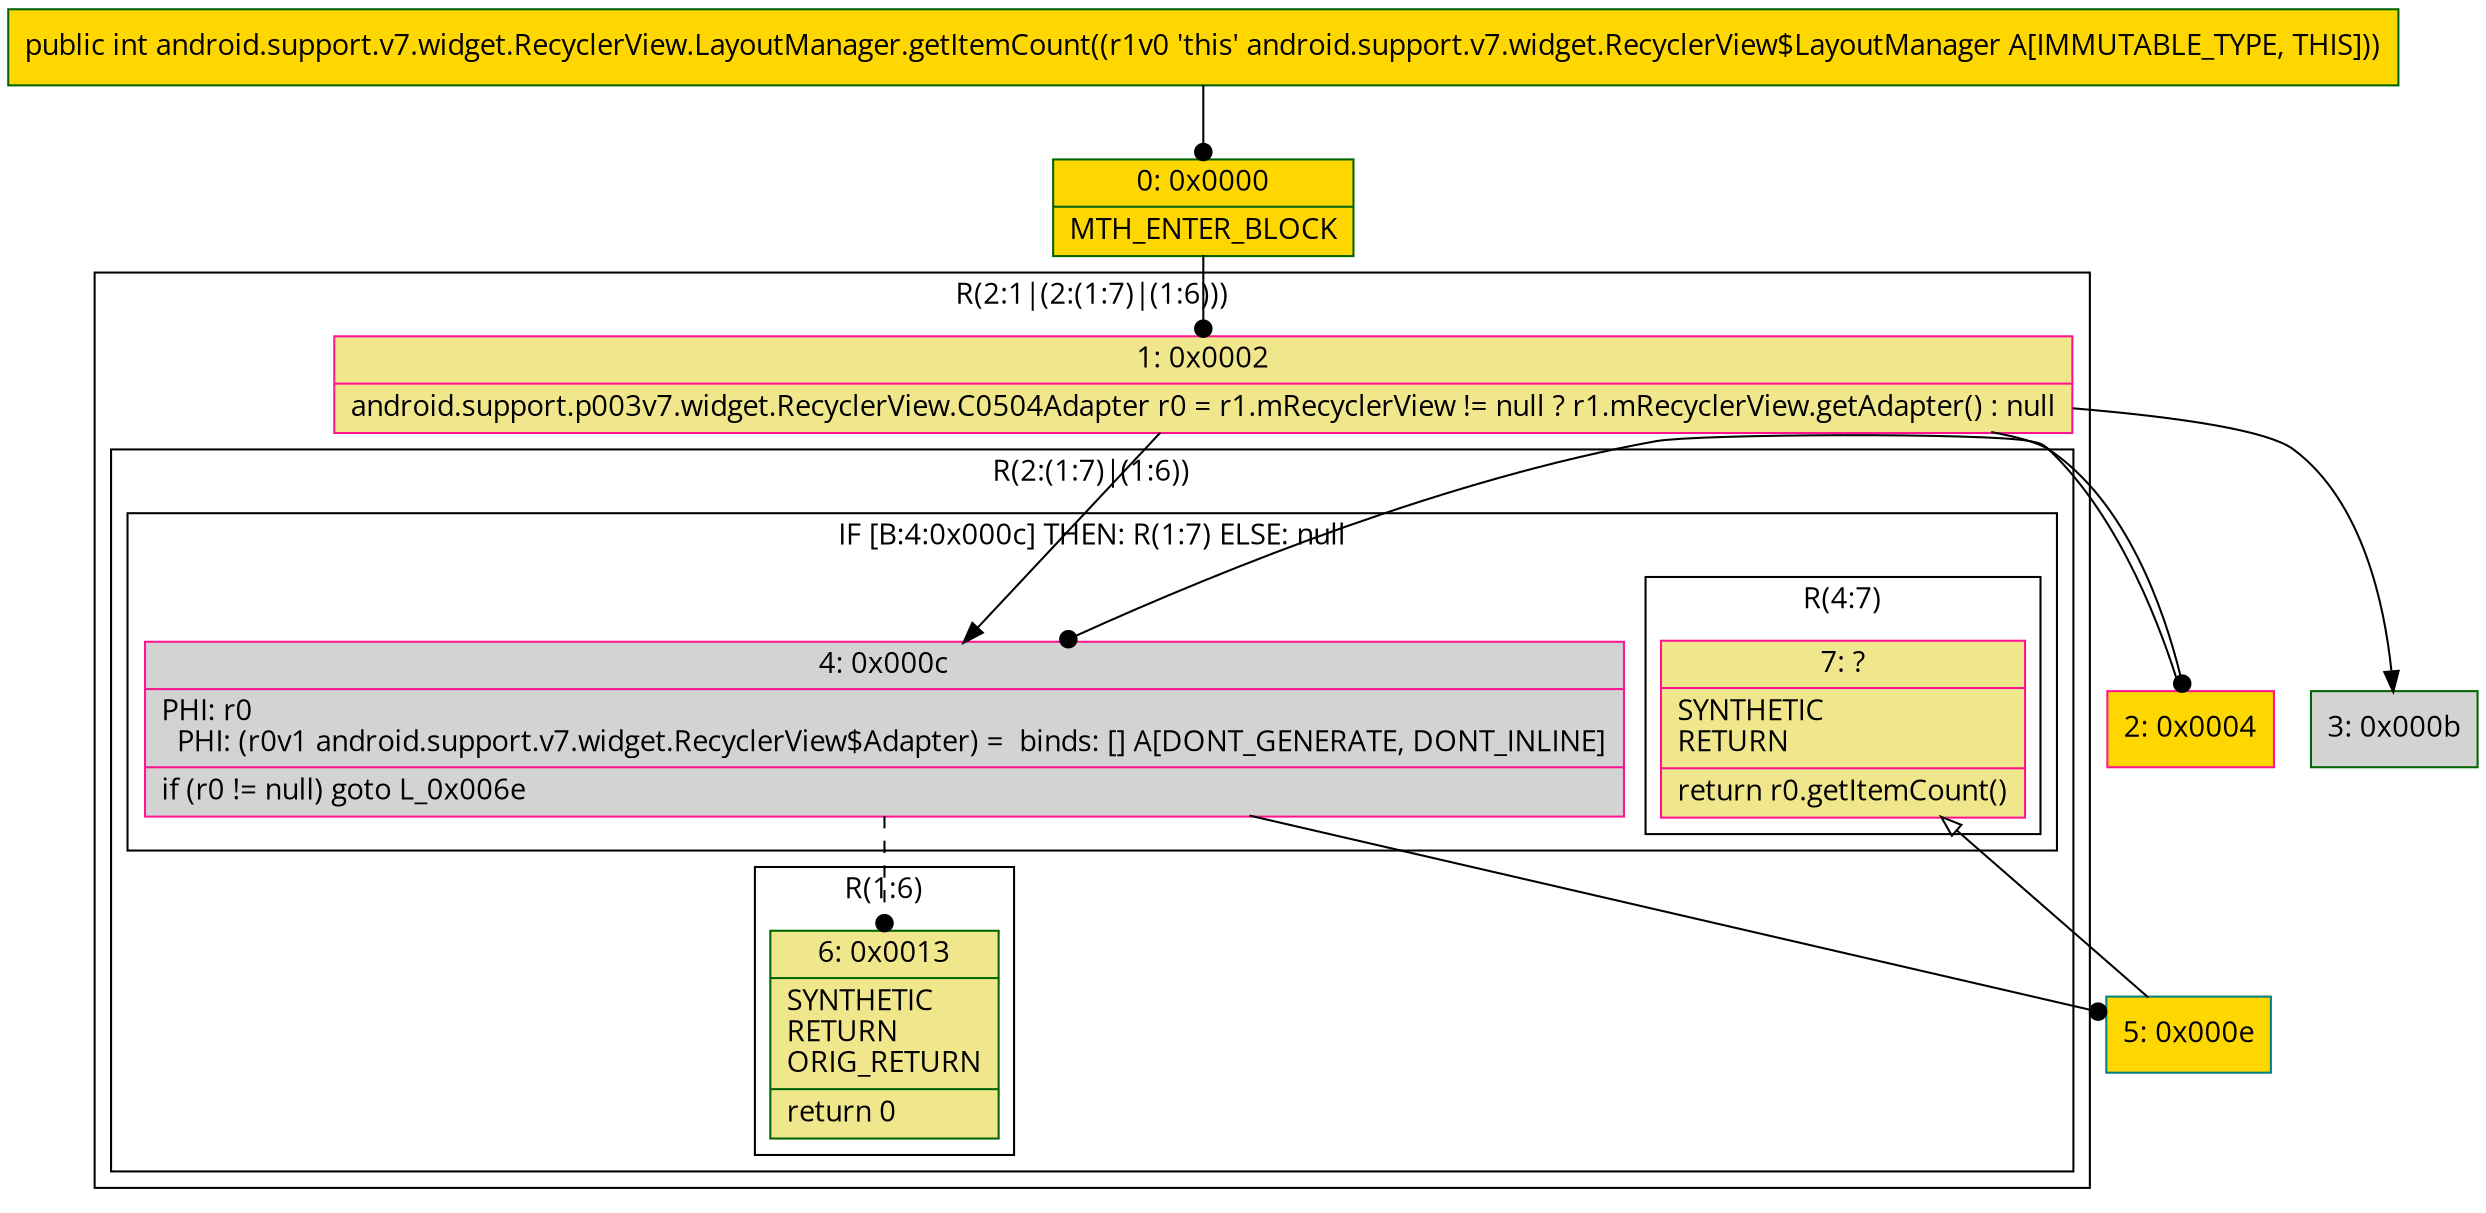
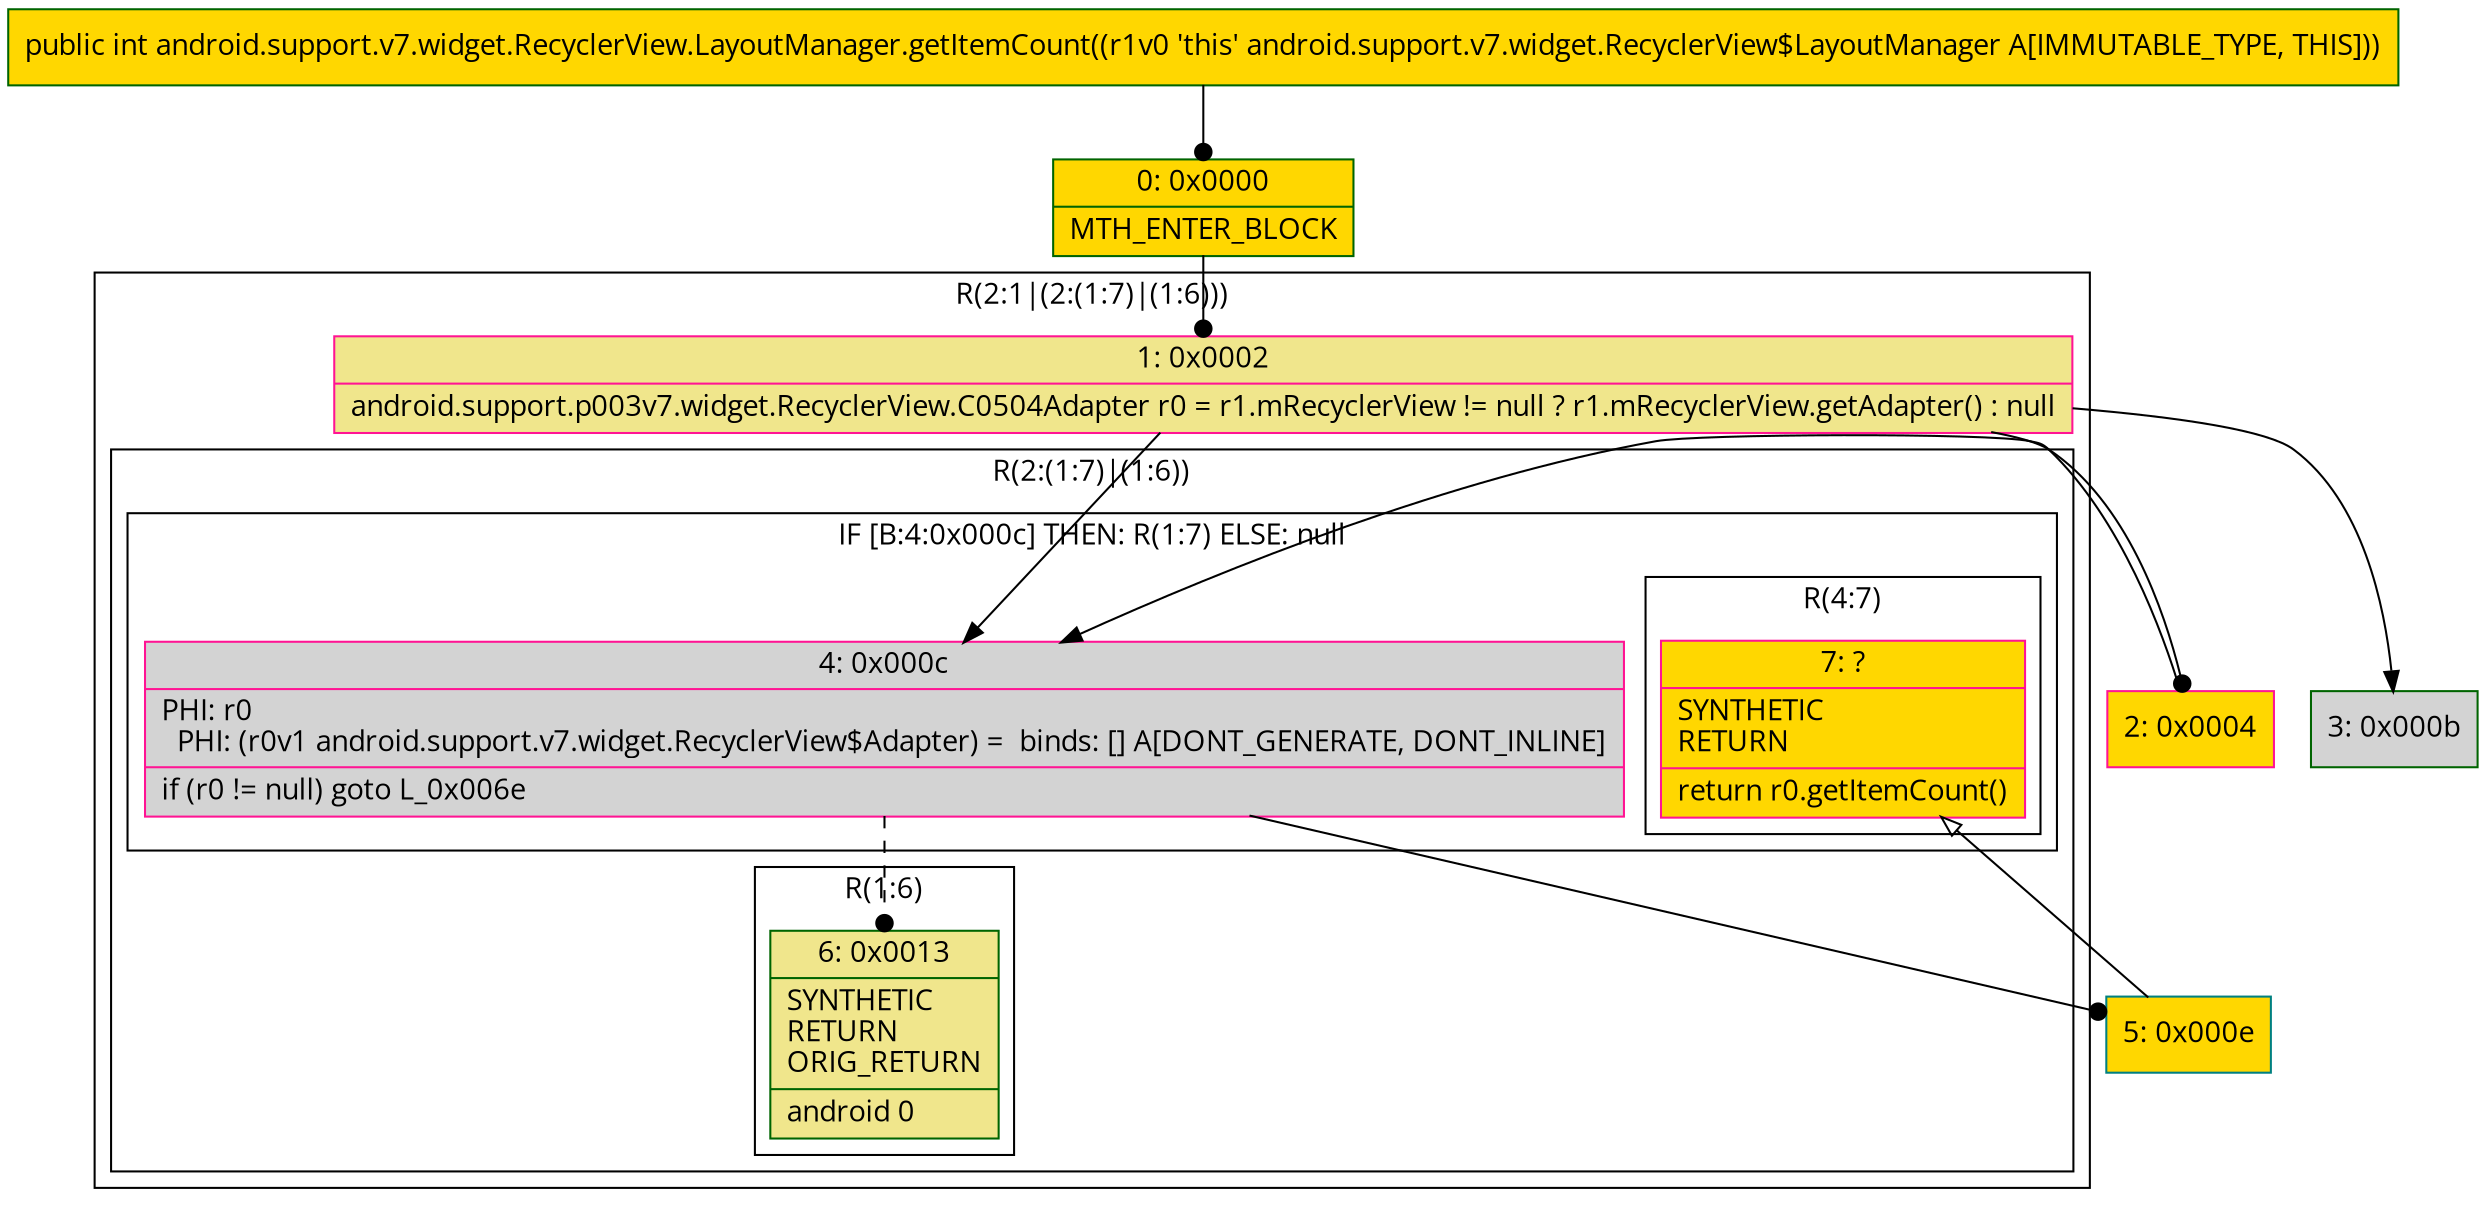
(1751, 436) -> (1751, 436)
(1843, 729) -> (1843, 729)
(842, 1113) -> (852, 1113)
